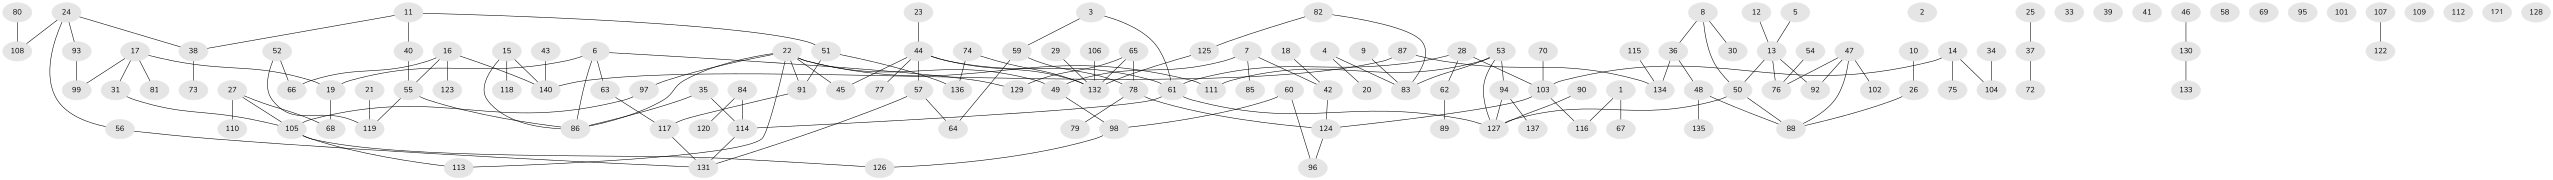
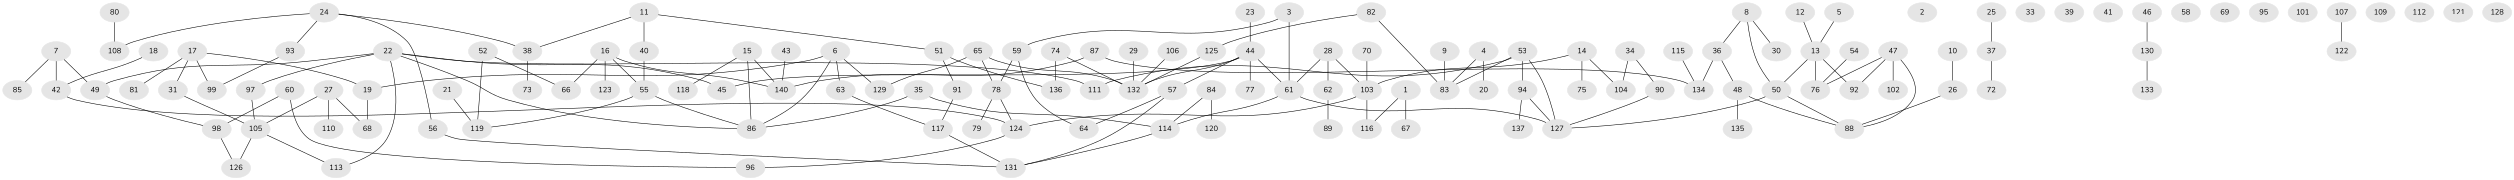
(794, 71) -> none
none -> (1645, 71)
